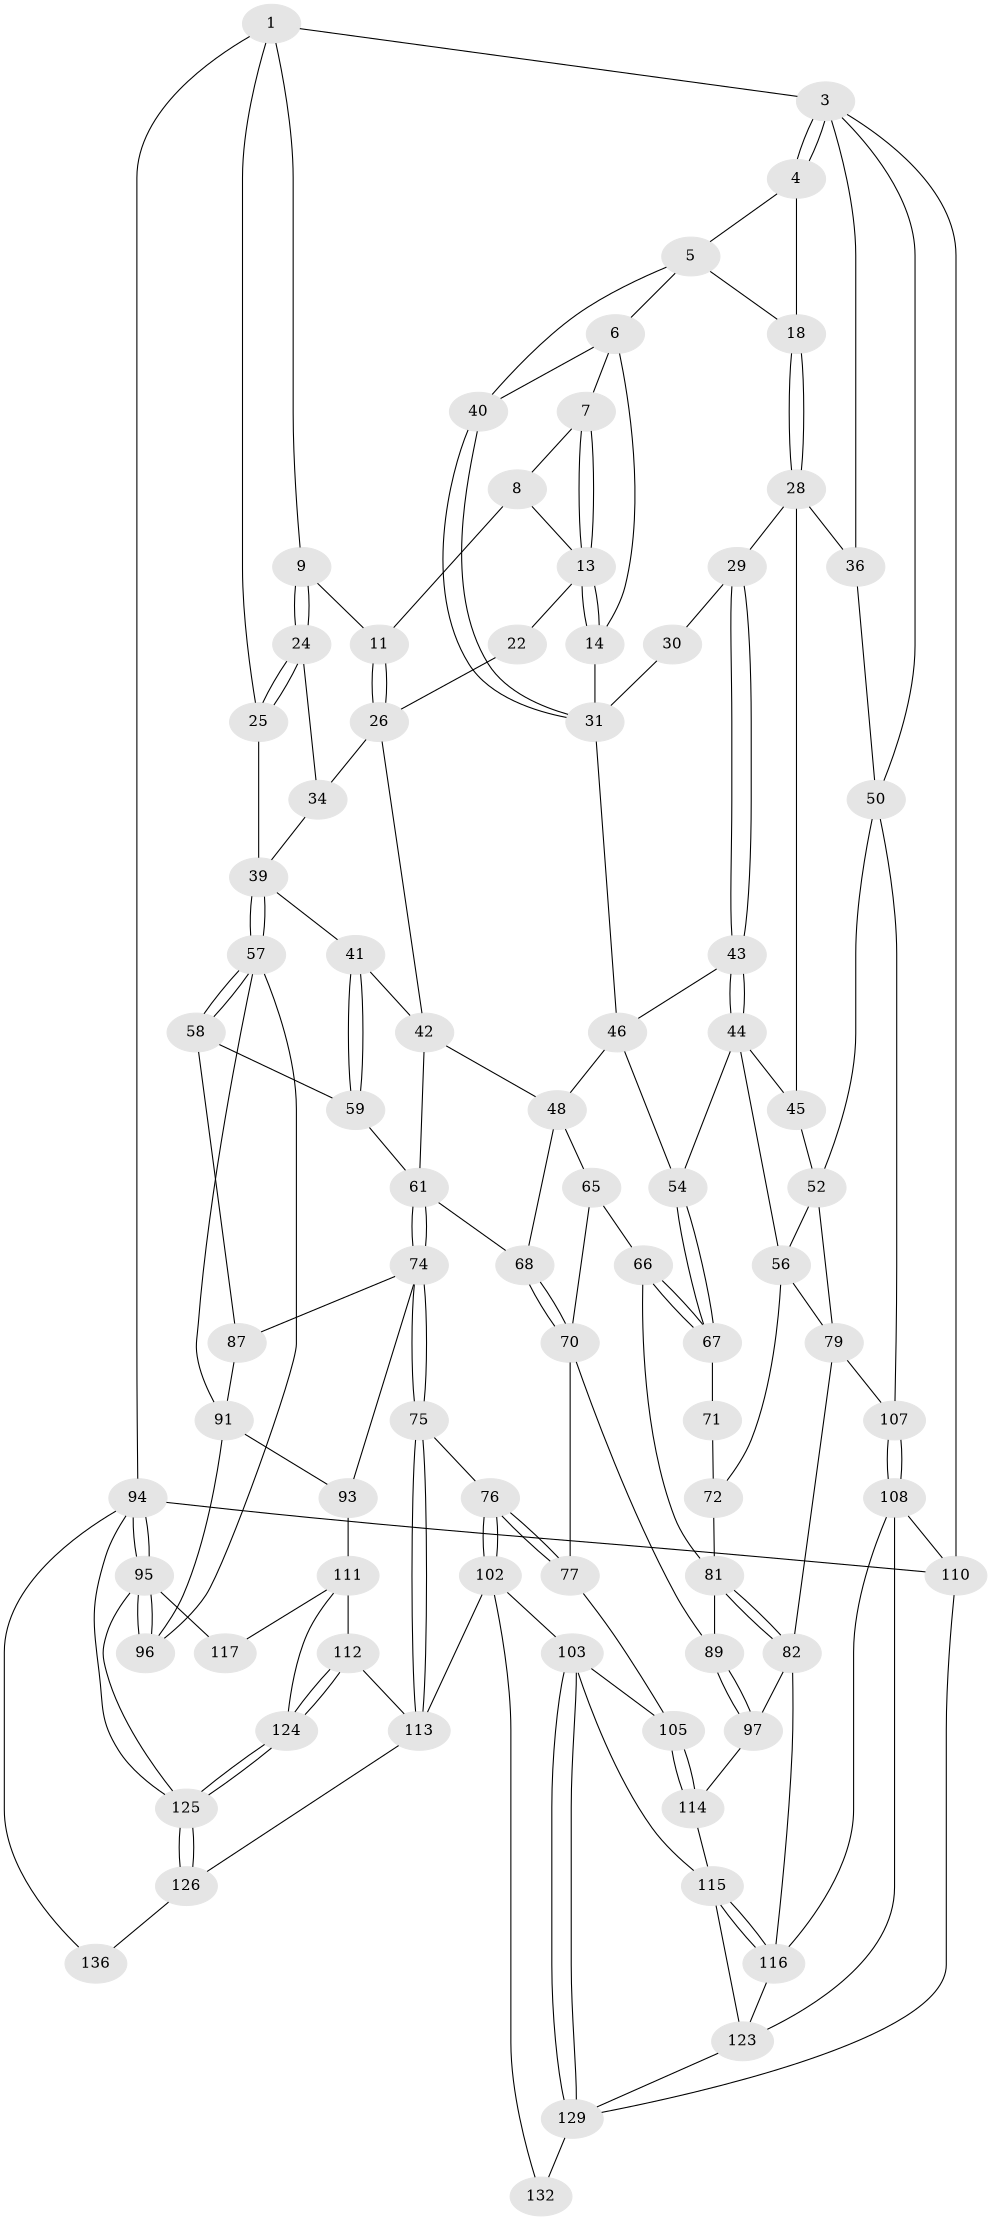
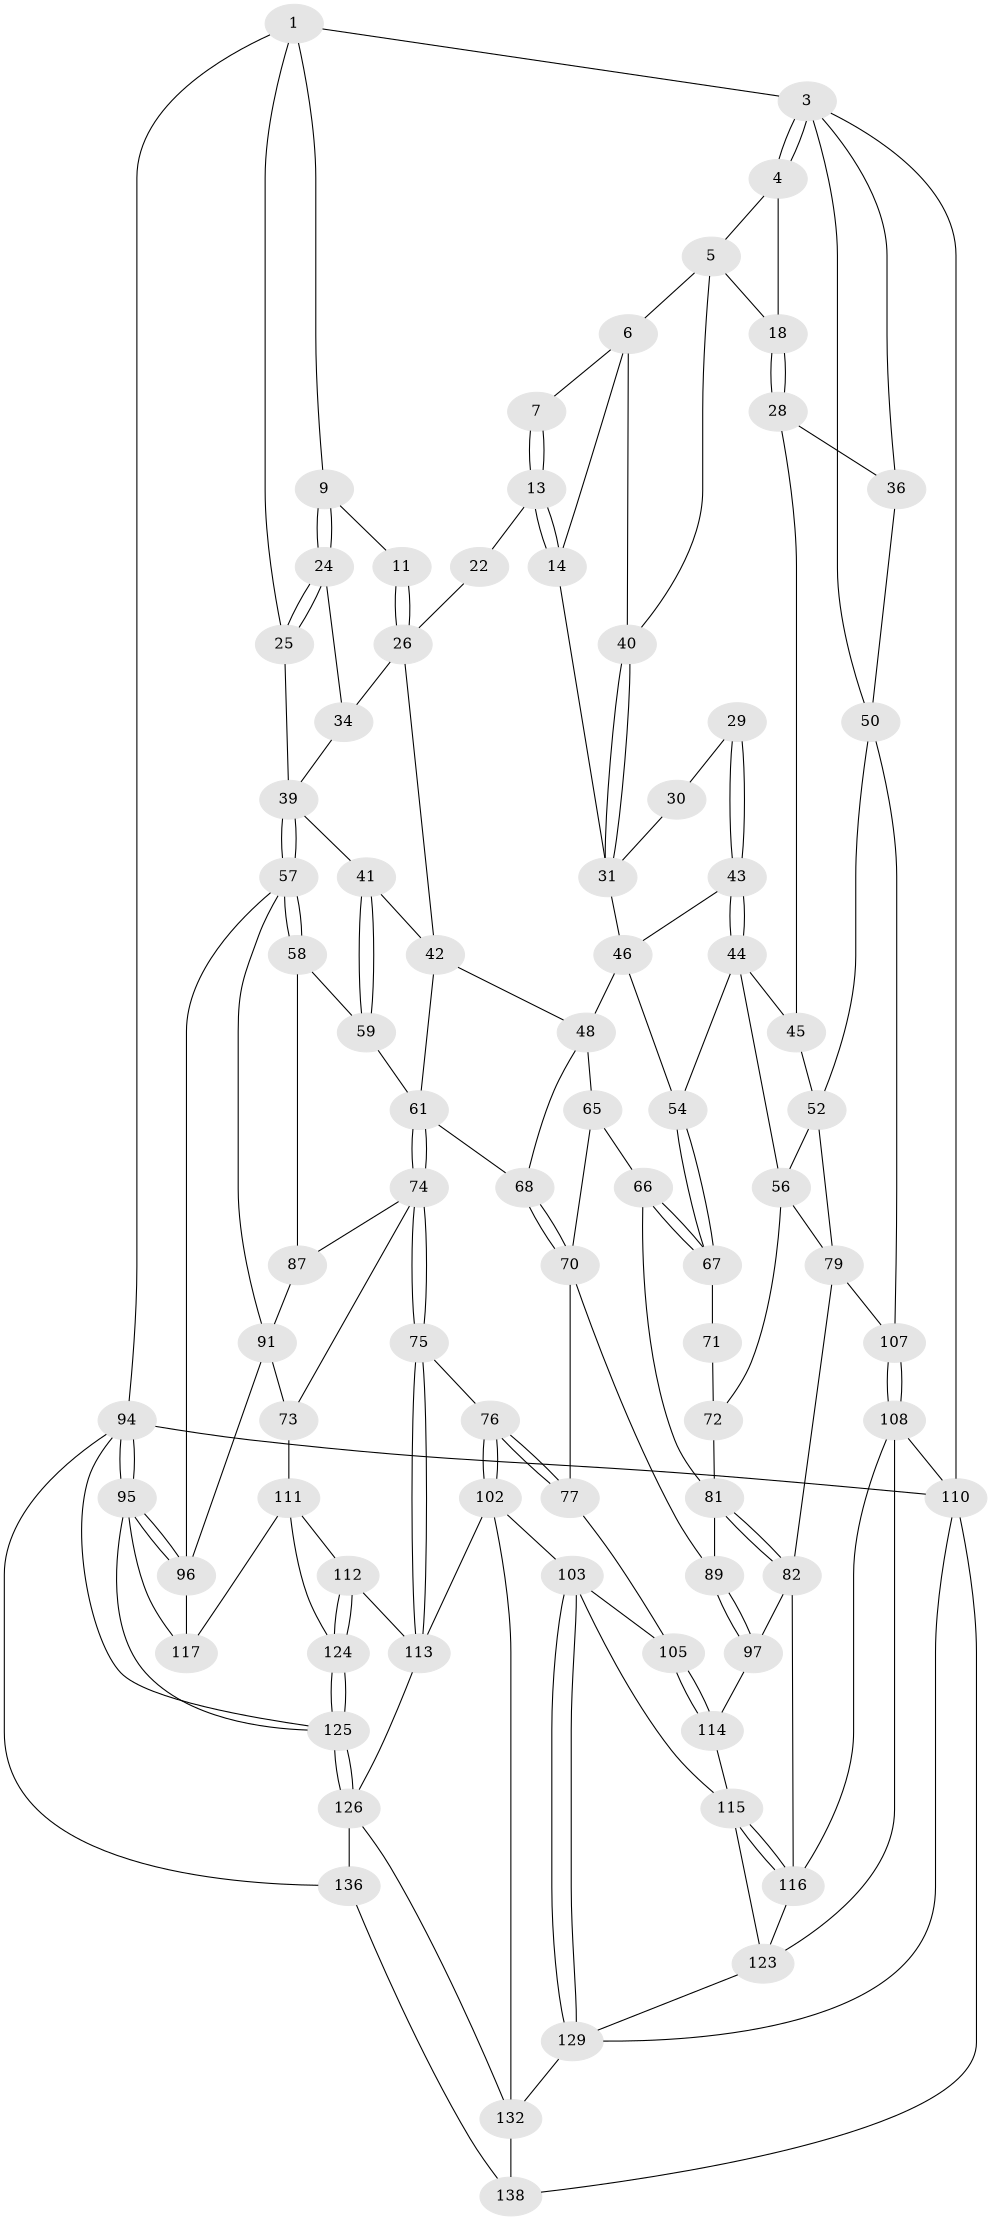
(517, 489) -> none
(767, 528) -> none
(348, 1498) -> (289, 1421)
none -> (186, 1615)
none -> (440, 1960)
none -> (511, 2197)
